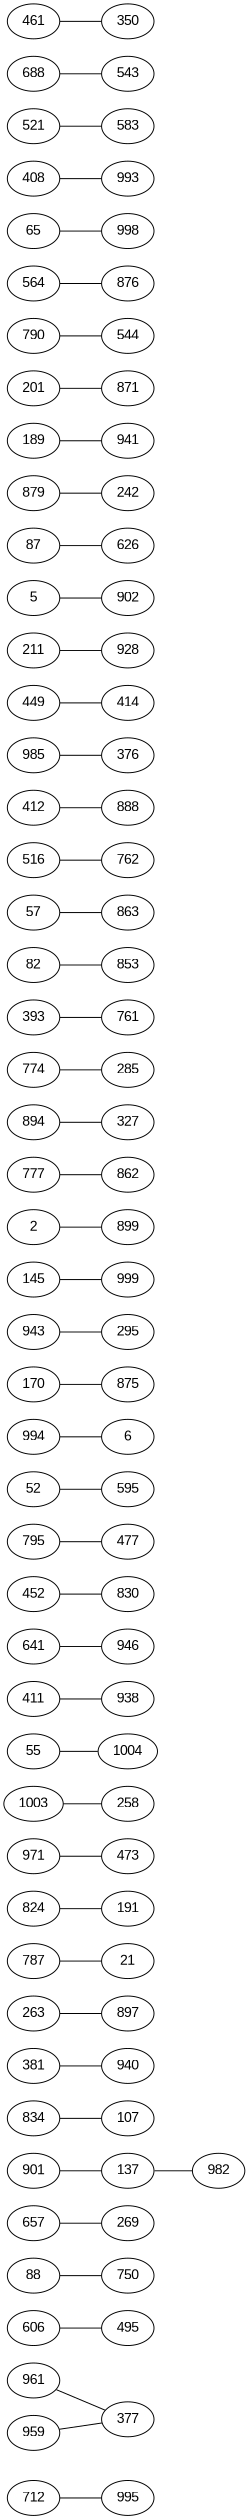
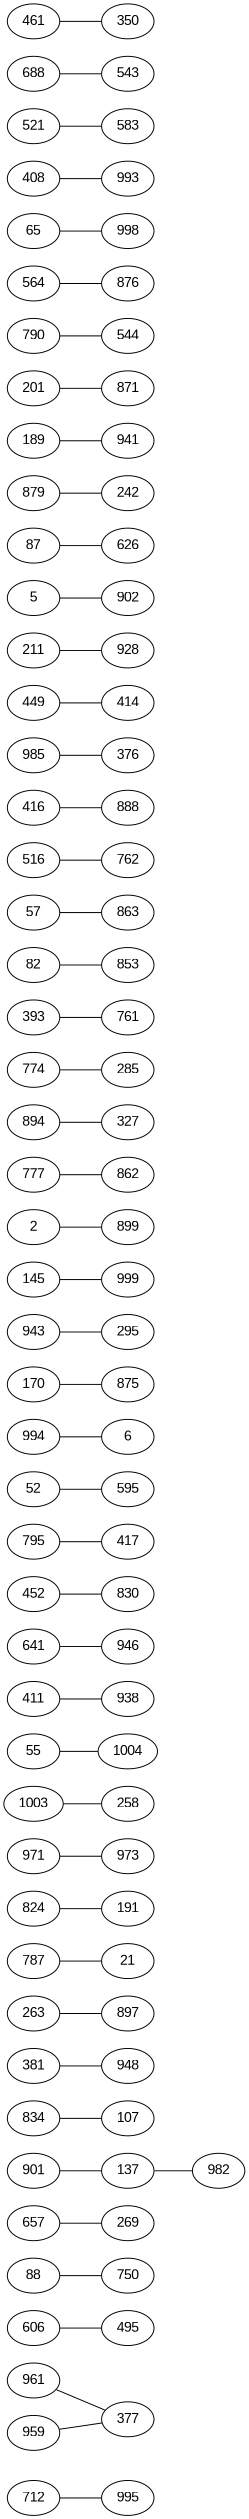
(34, 808) -> (34, 808)
(128, 1542) -> (128, 1542)
(128, 1856) -> (128, 1856)
(128, 2066) -> (128, 2066)
